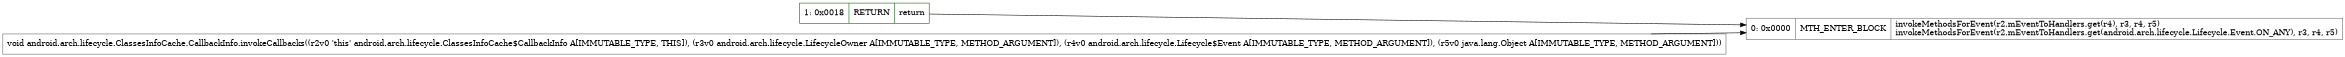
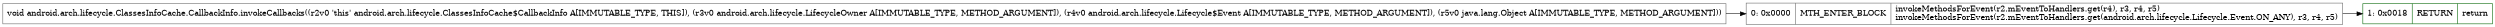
(1335, 19) -> (2350, 14)
